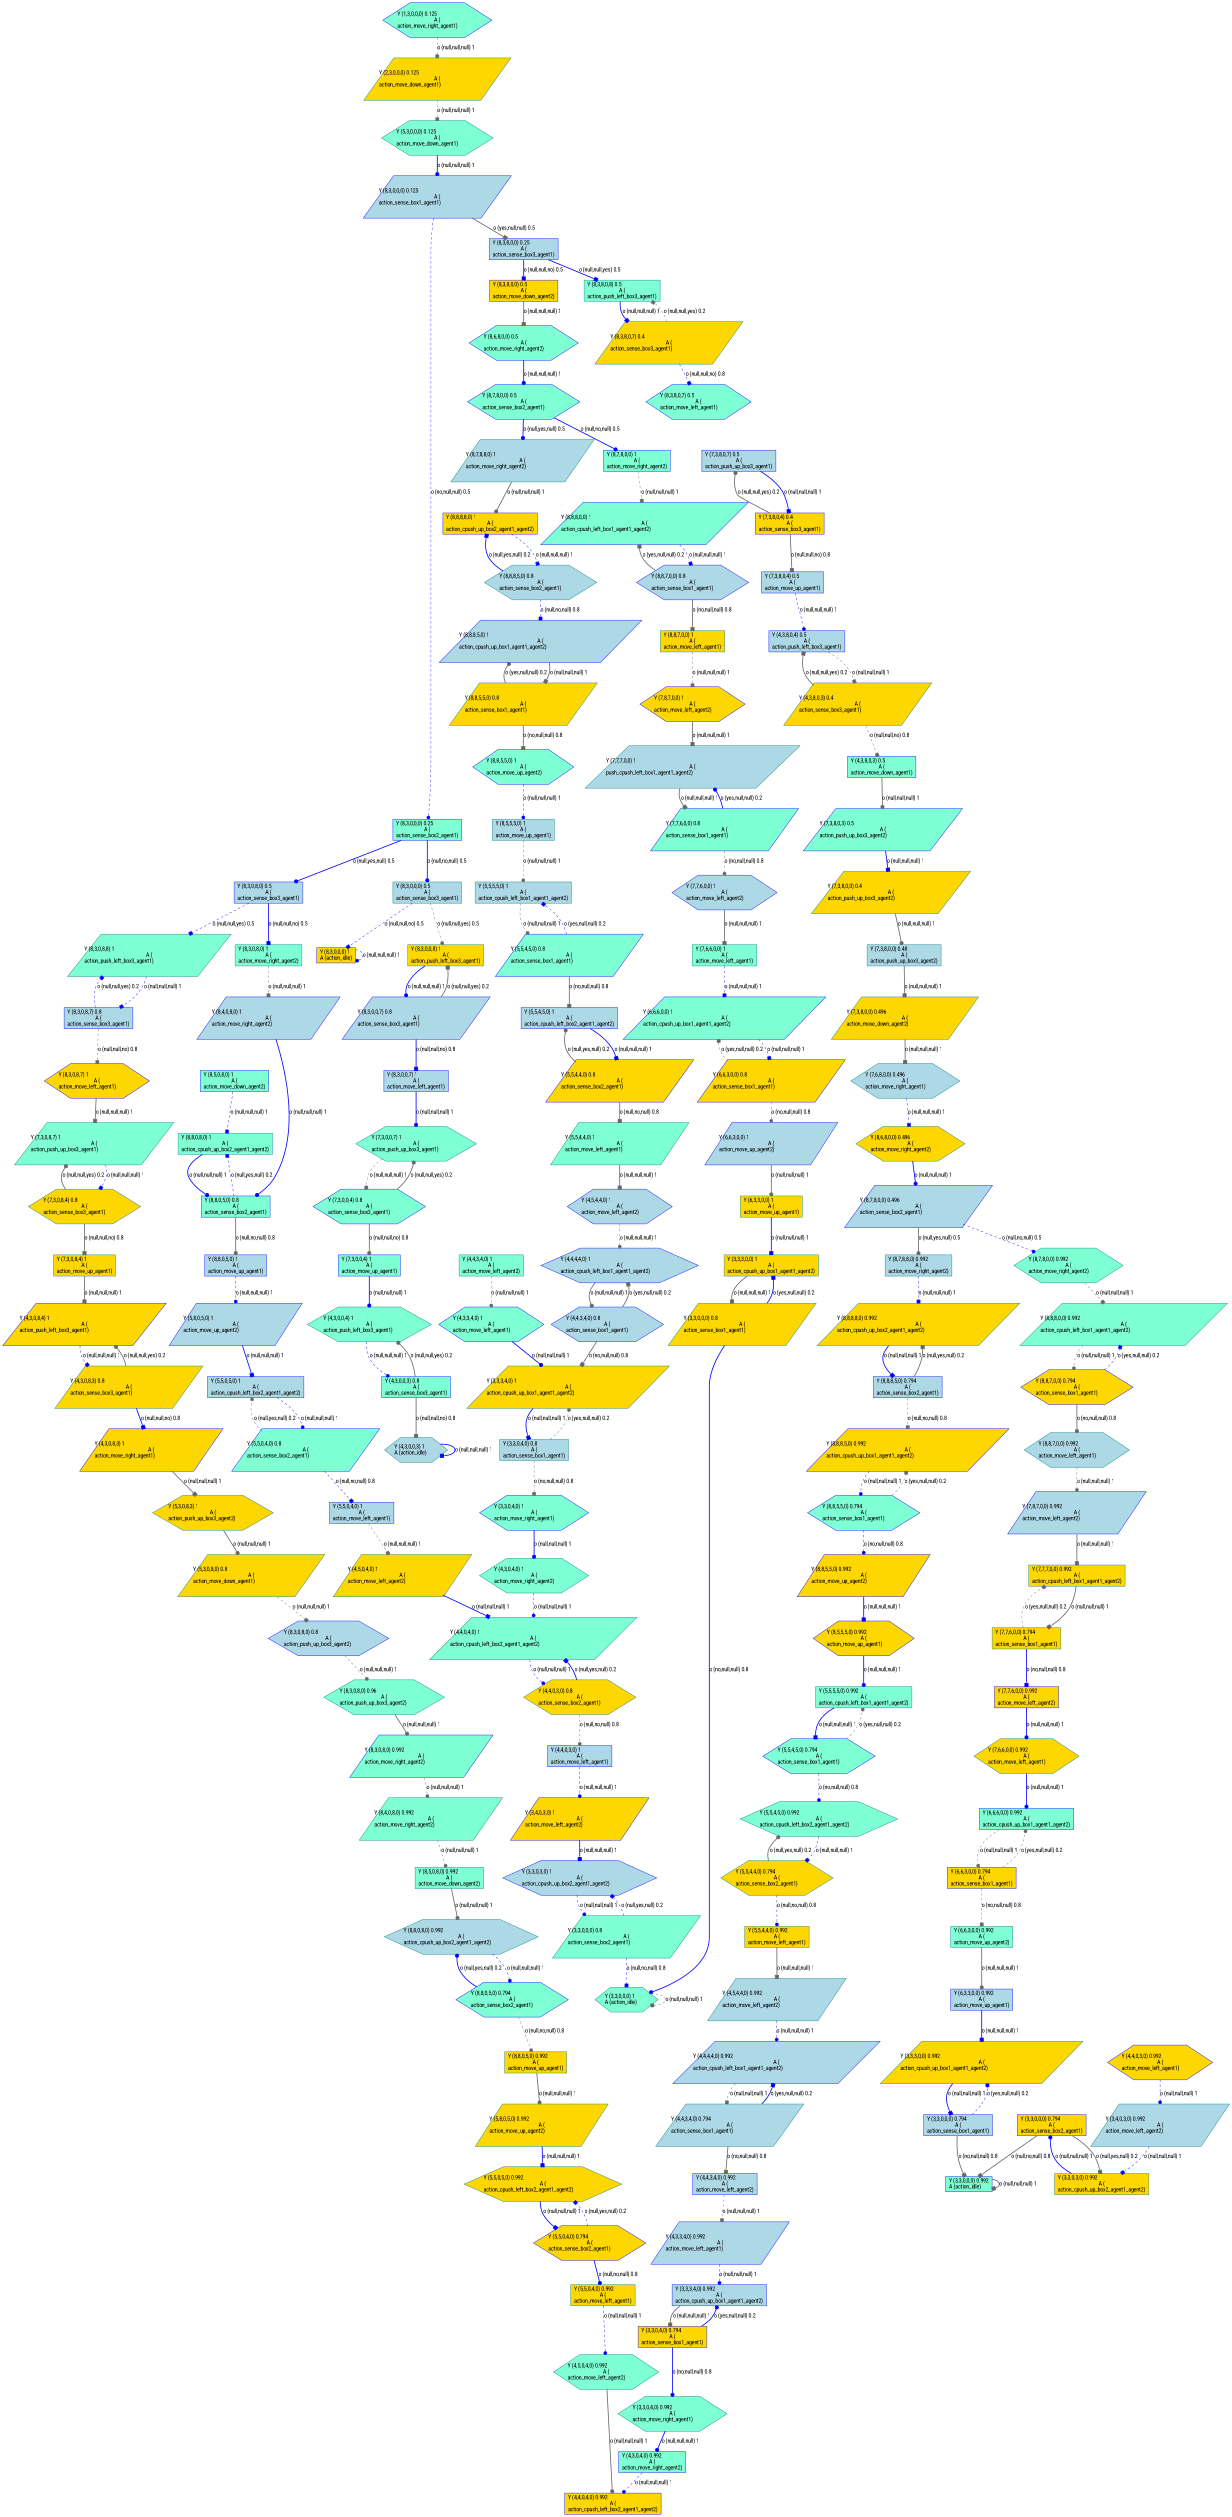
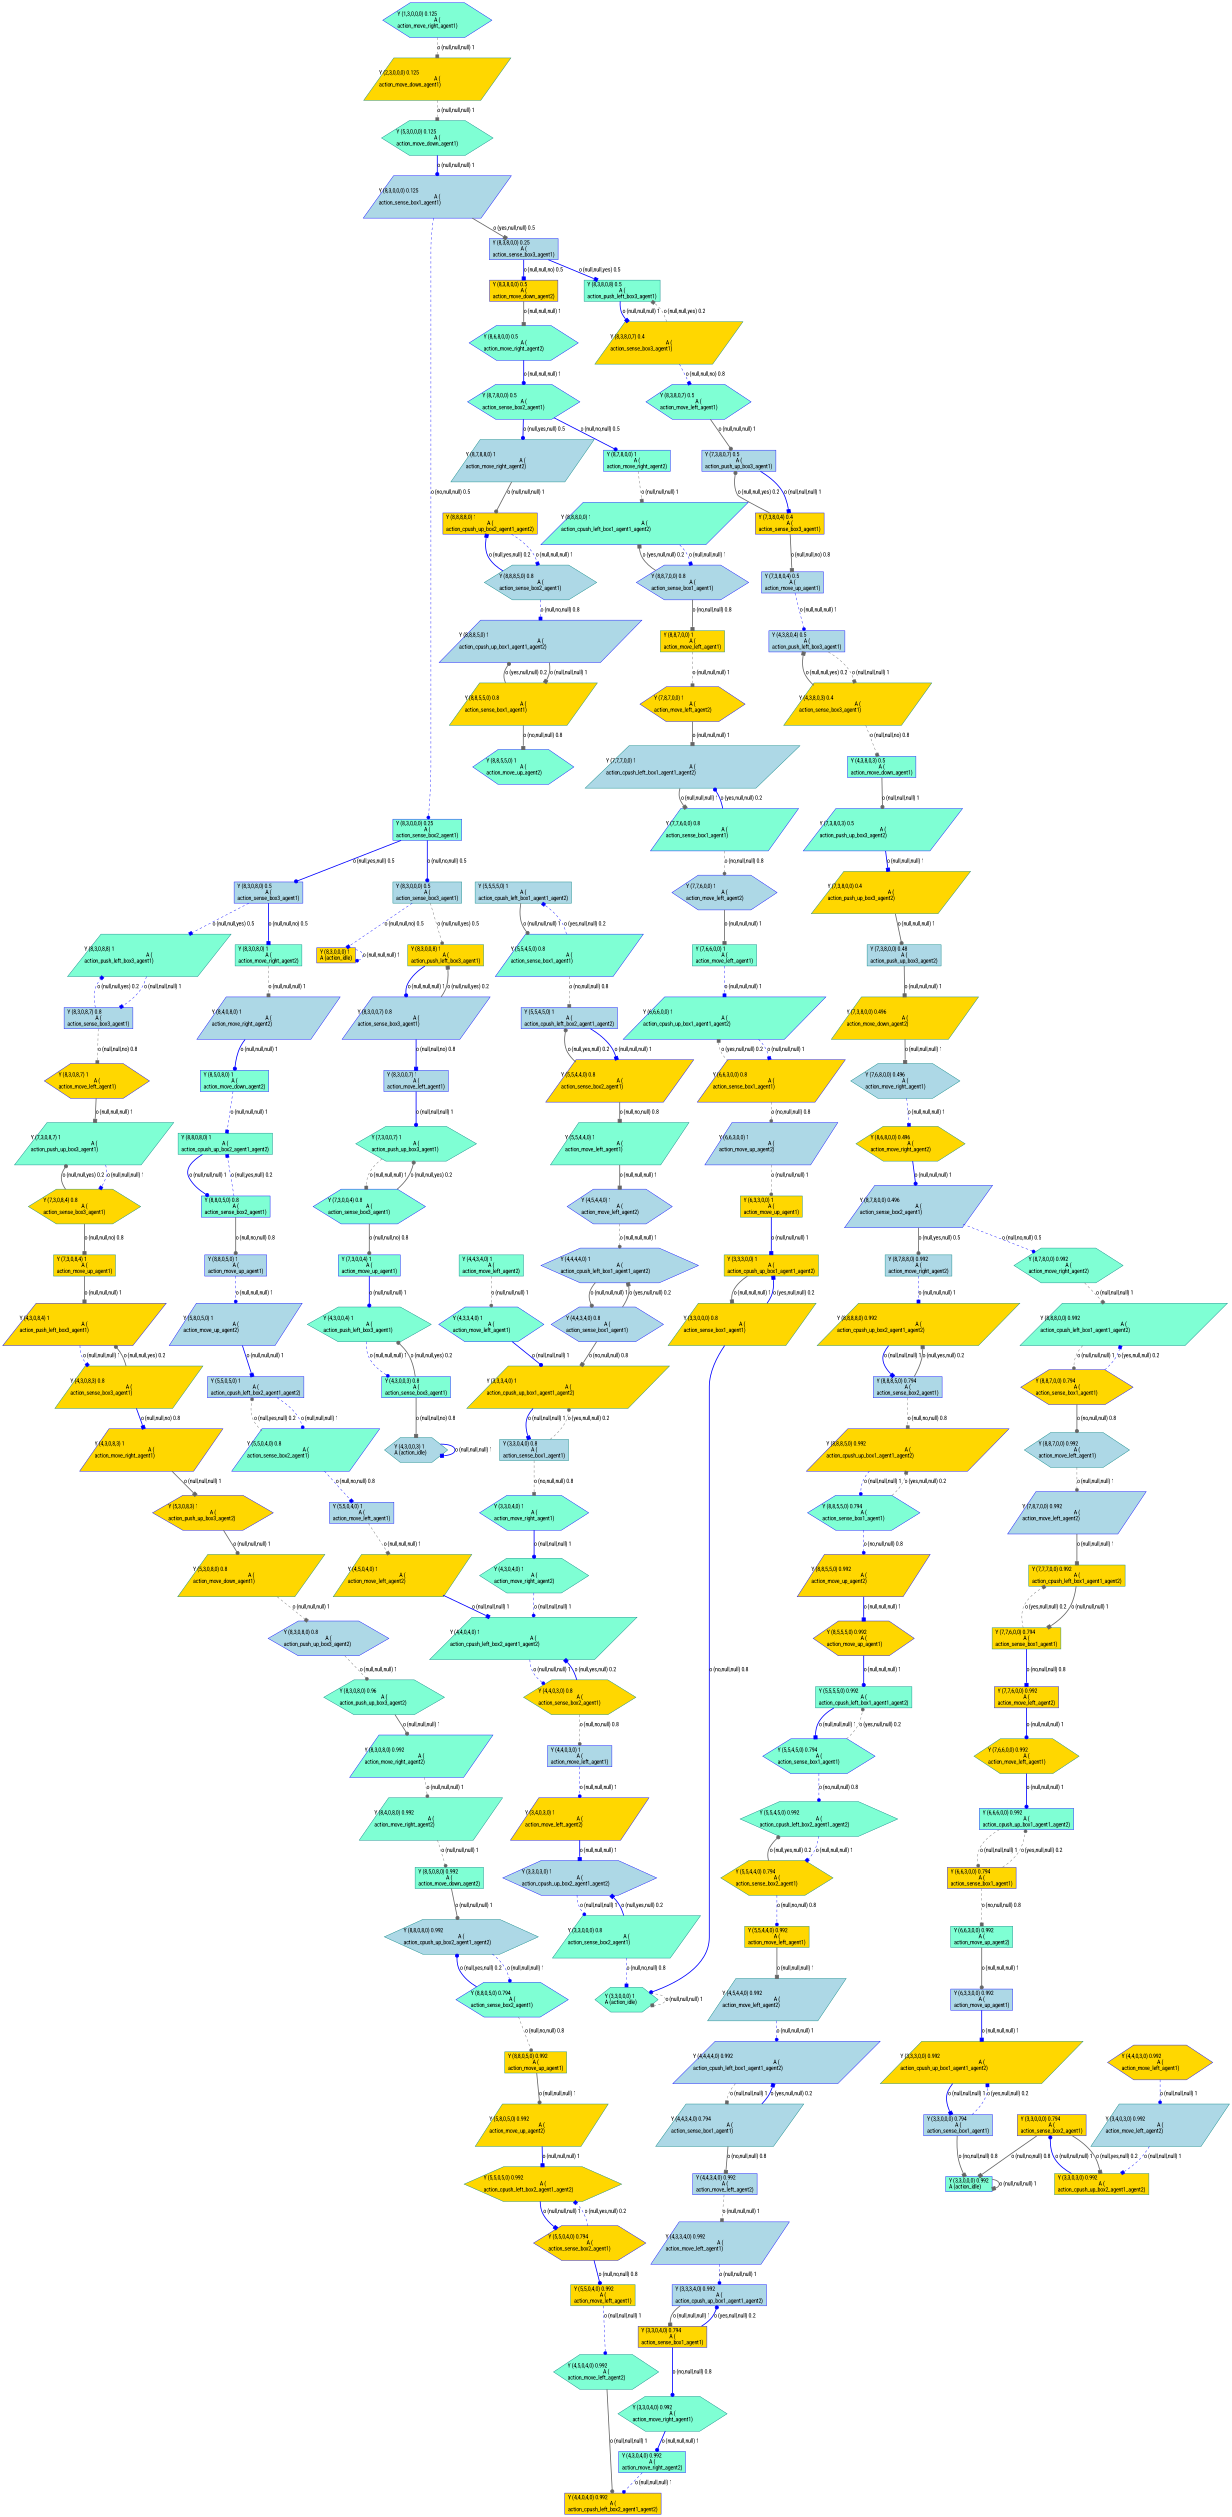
none -> (720, 433)
(693, 767) -> (693, 767)
(523, 830) -> none
(520, 918) -> (520, 918)
(569, 990) -> (569, 990)
(289, 1121) -> (238, 1052)
(771, 1179) -> (771, 1179)
(213, 1513) -> (213, 1513)
(620, 1906) -> (620, 1906)
